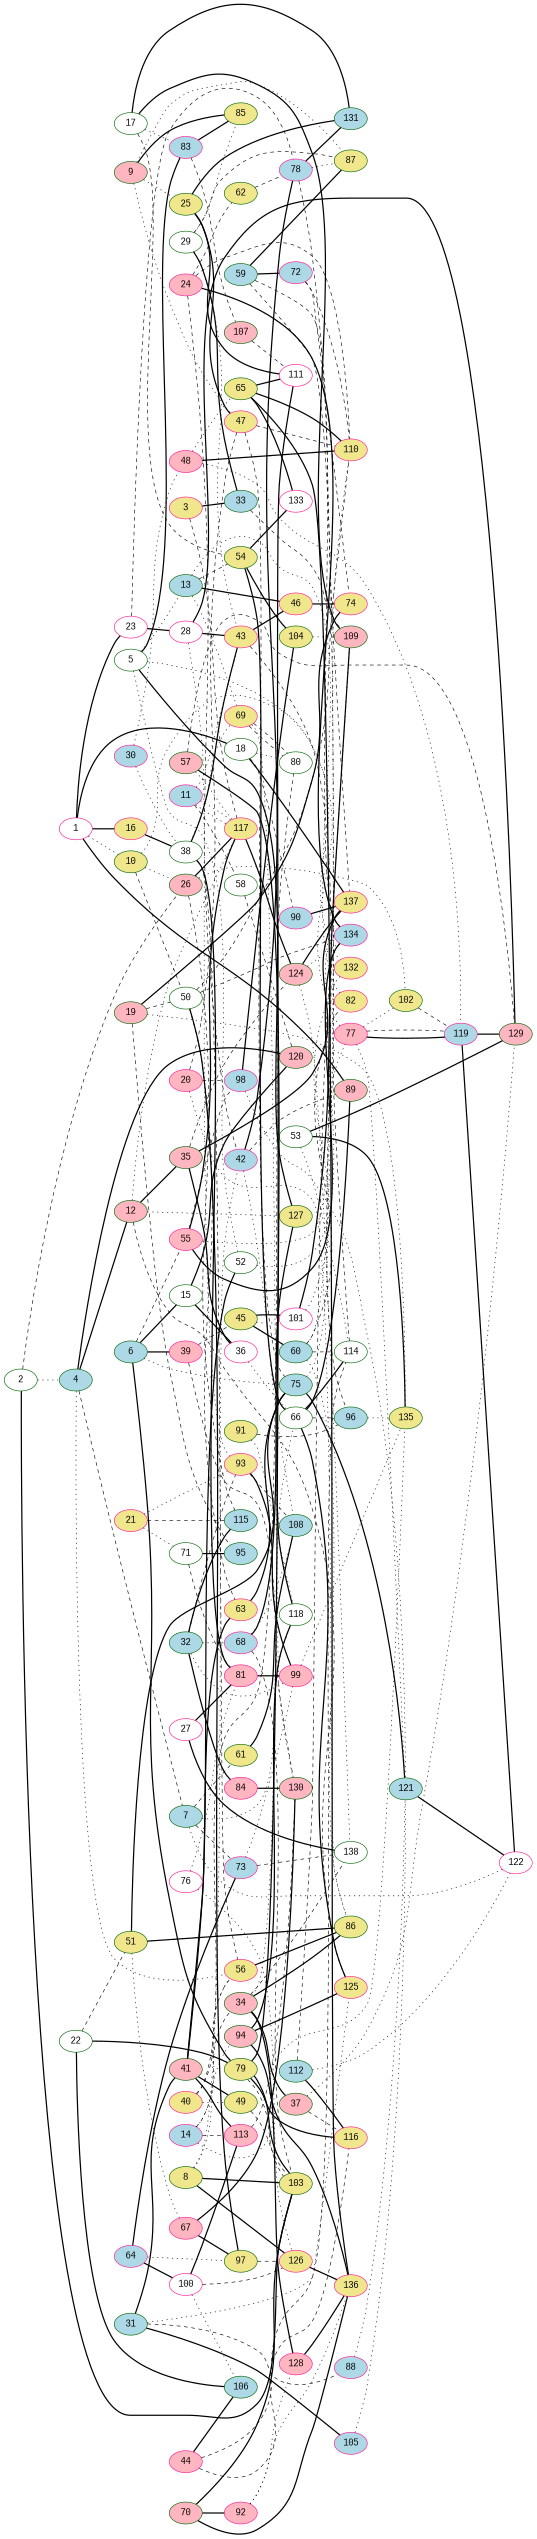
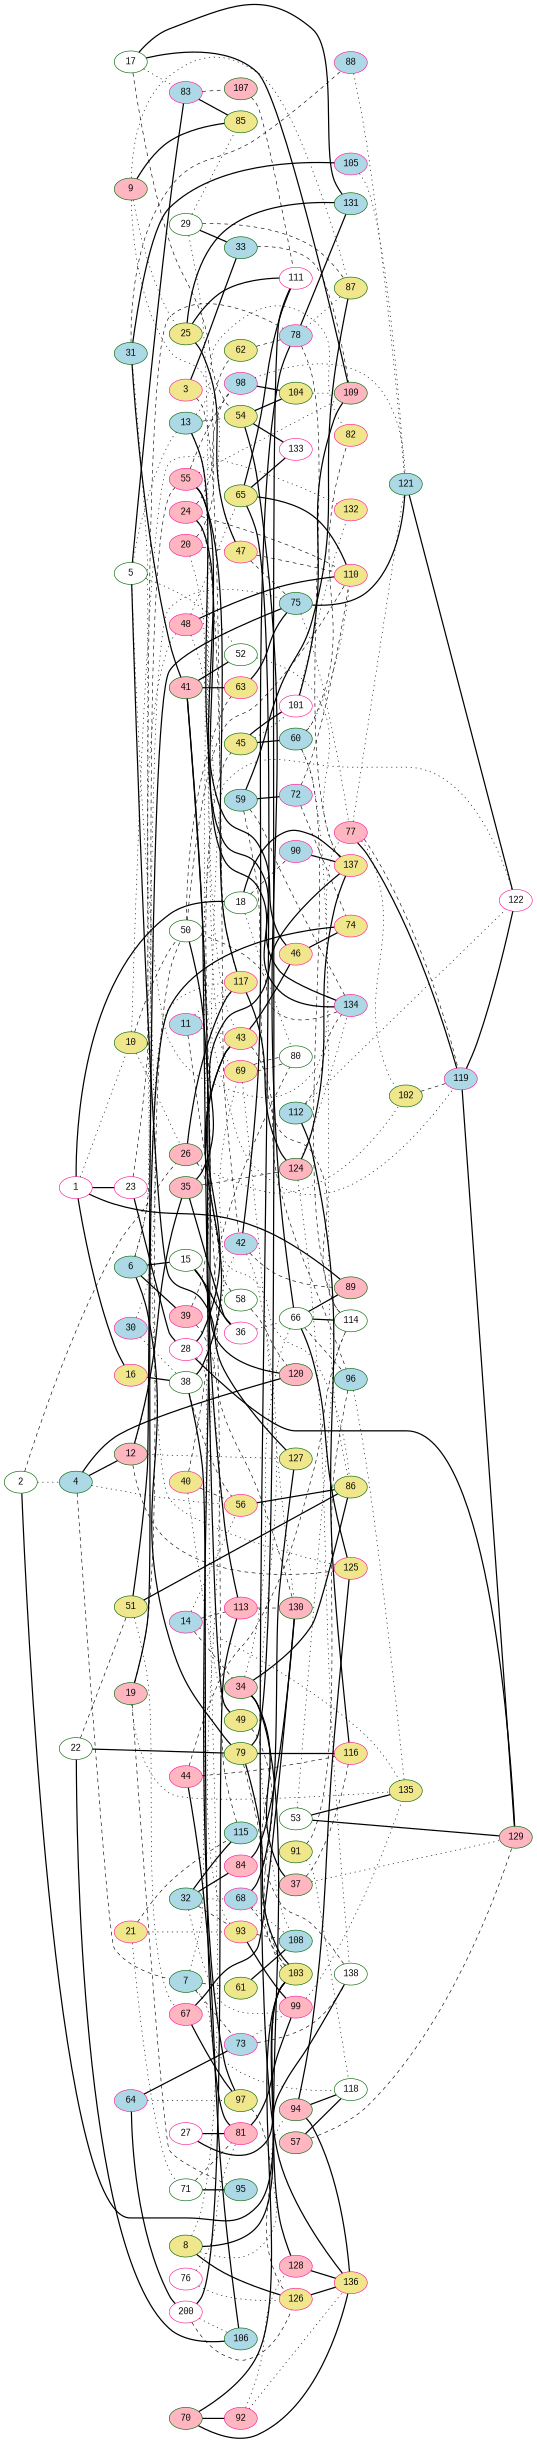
(219, 802) -> none
(186, 2284) -> (186, 2312)
